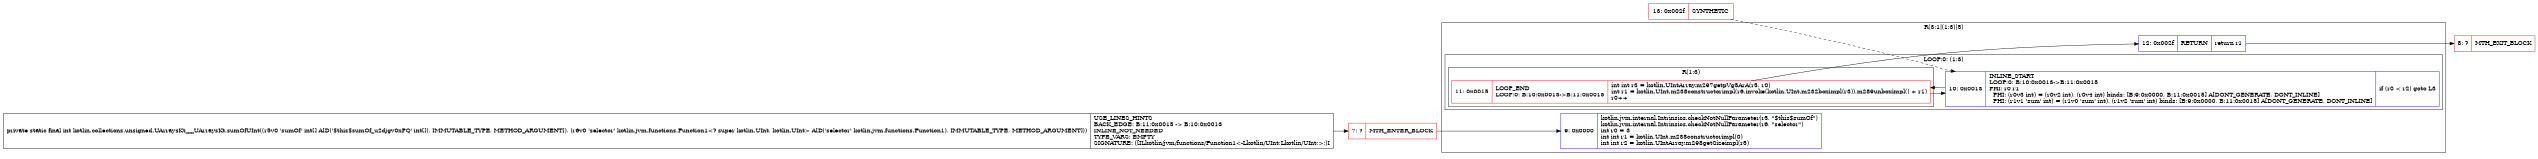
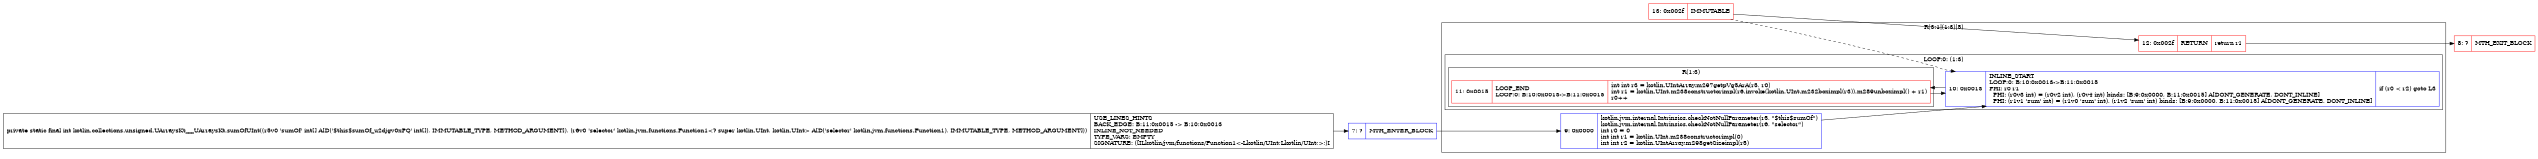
(1710, 11) -> (1710, 11)
(2192, 44) -> (2192, 44)
(1961, 52) -> (1934, 27)
none -> (1902, 113)
(1392, 131) -> (1392, 131)
(1615, 131) -> (1615, 131)
